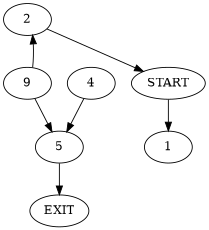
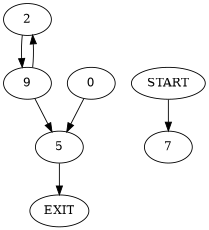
(91, 48) -> (22, 47)
(91, 83) -> (91, 83)
(168, 147) -> (168, 147)
